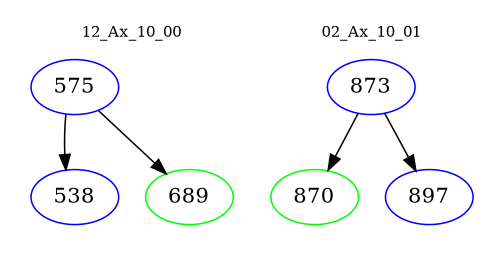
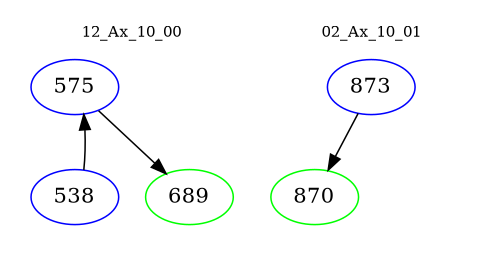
(65, 134) -> (85, 150)
(429, 197) -> none
